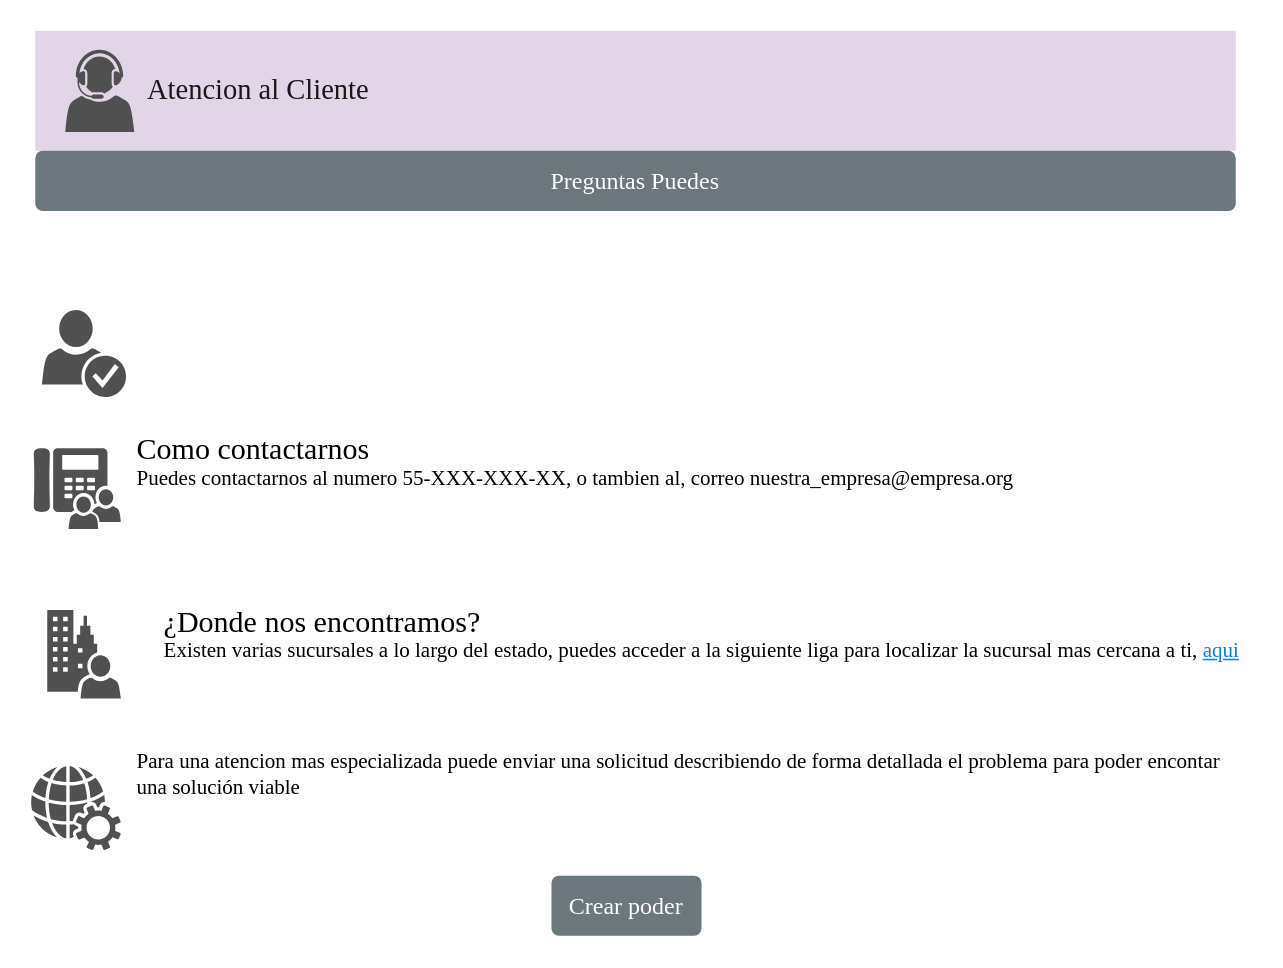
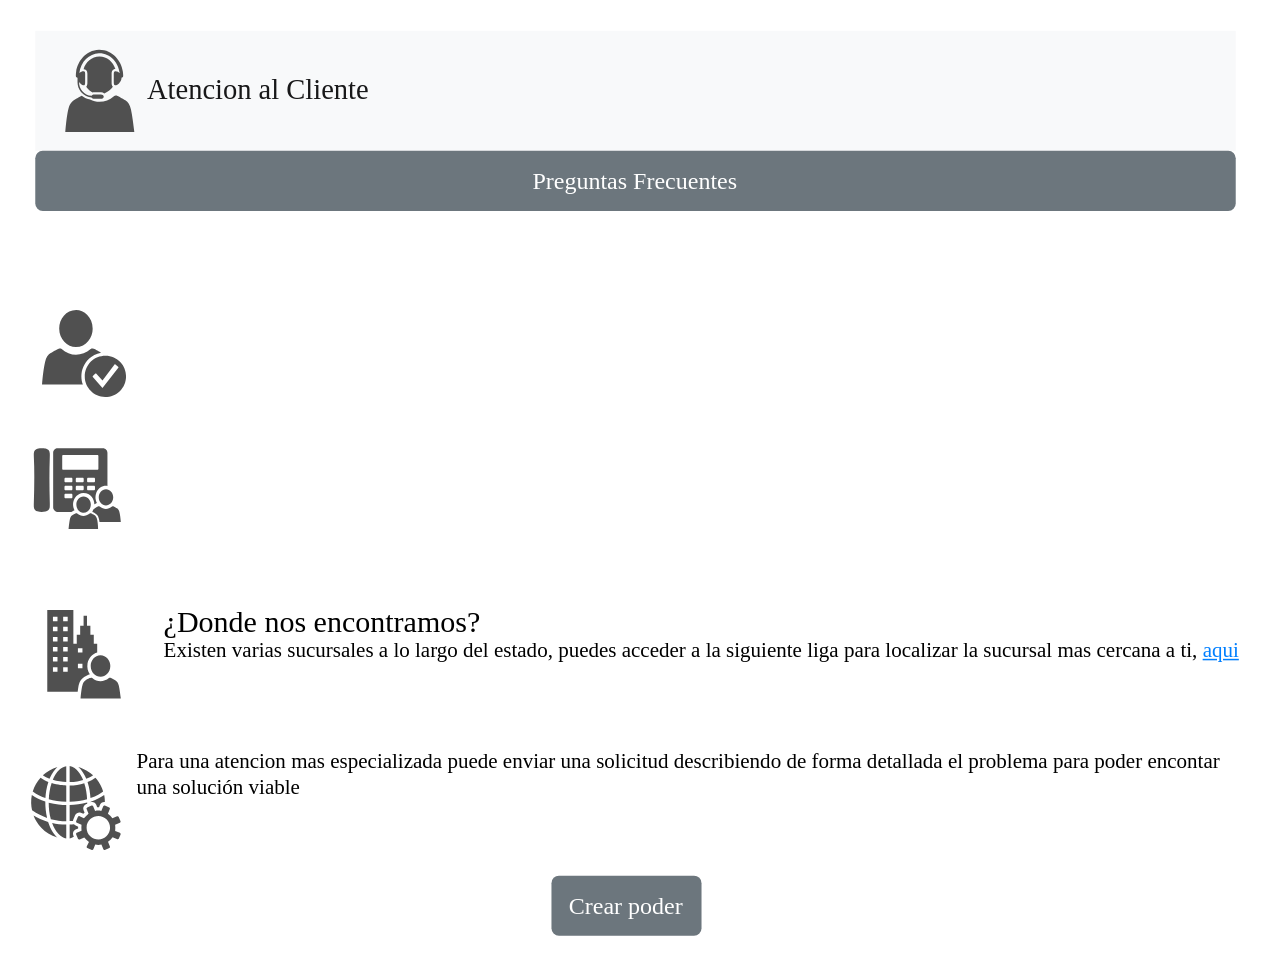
(635, 91) -> (635, 91)
(635, 181) -> (635, 181)
(679, 488) -> none
